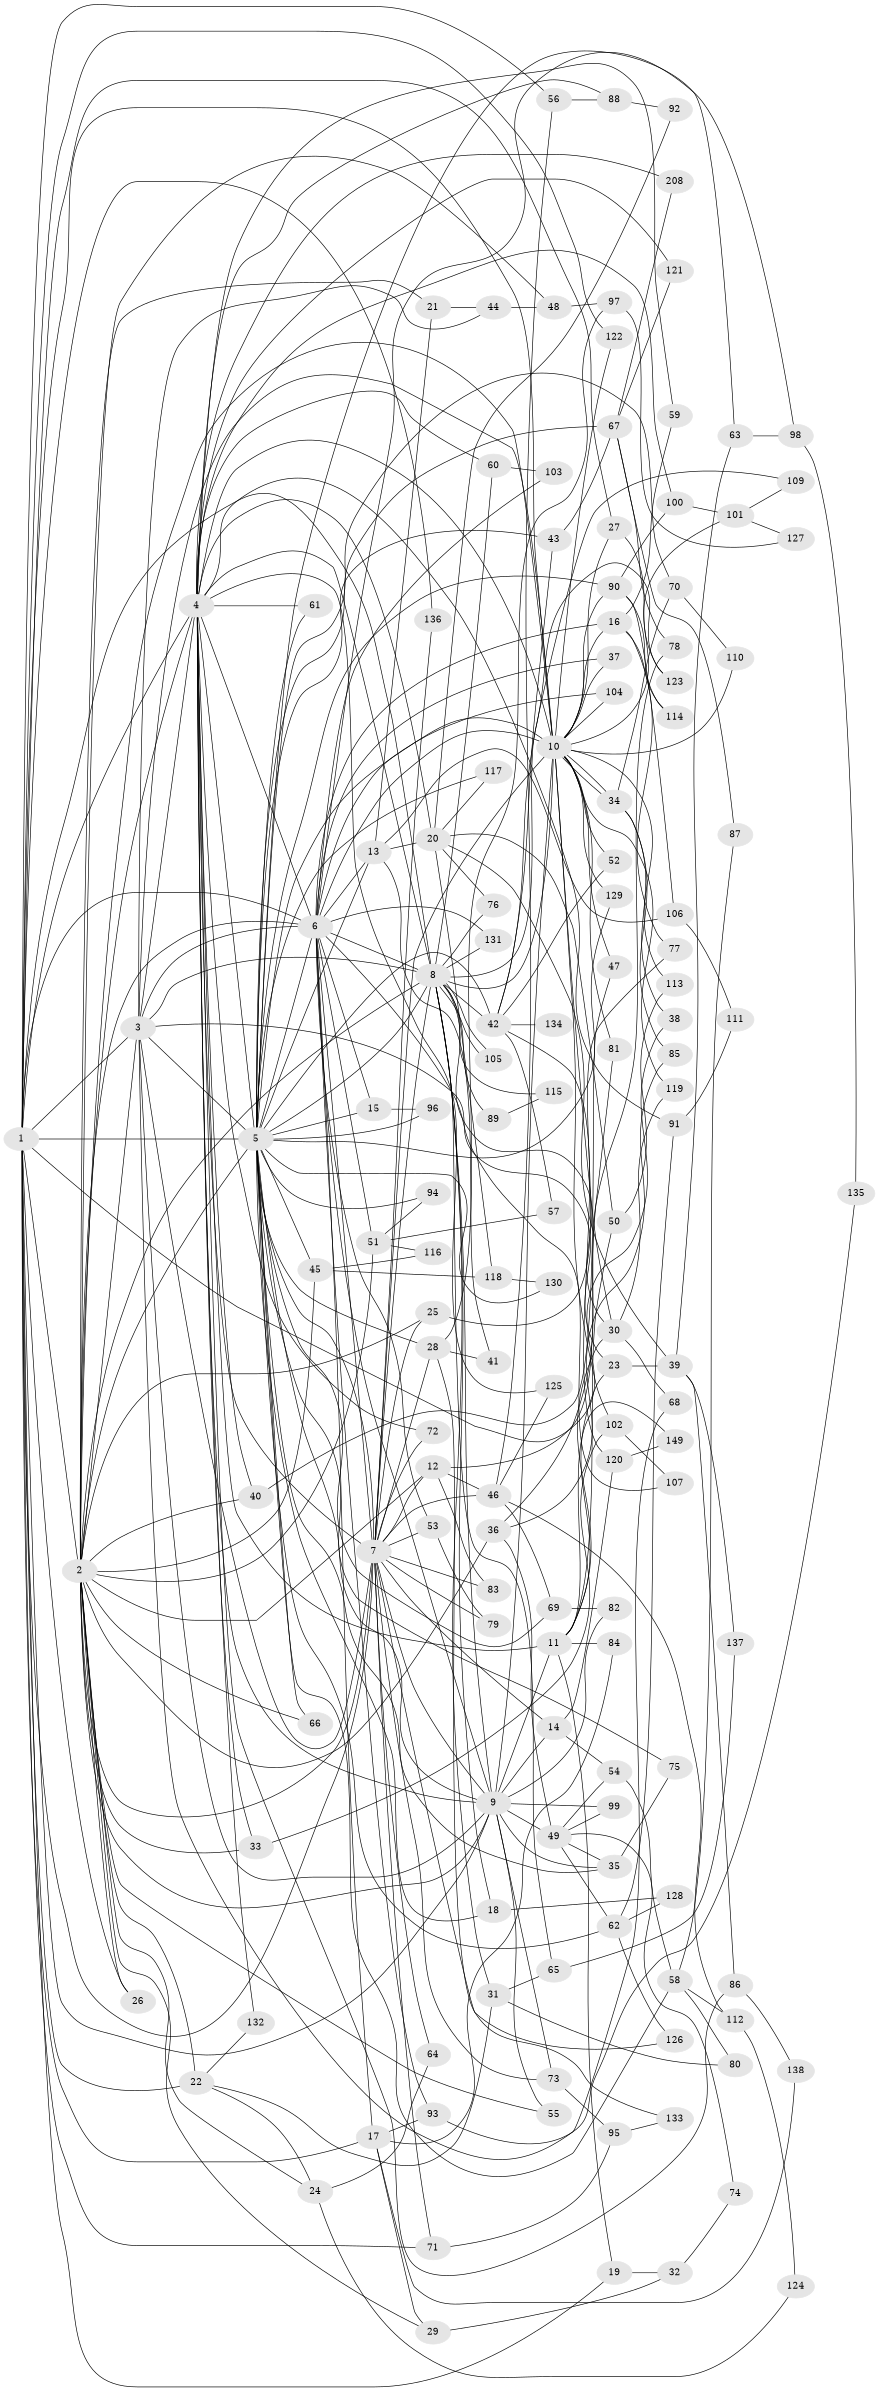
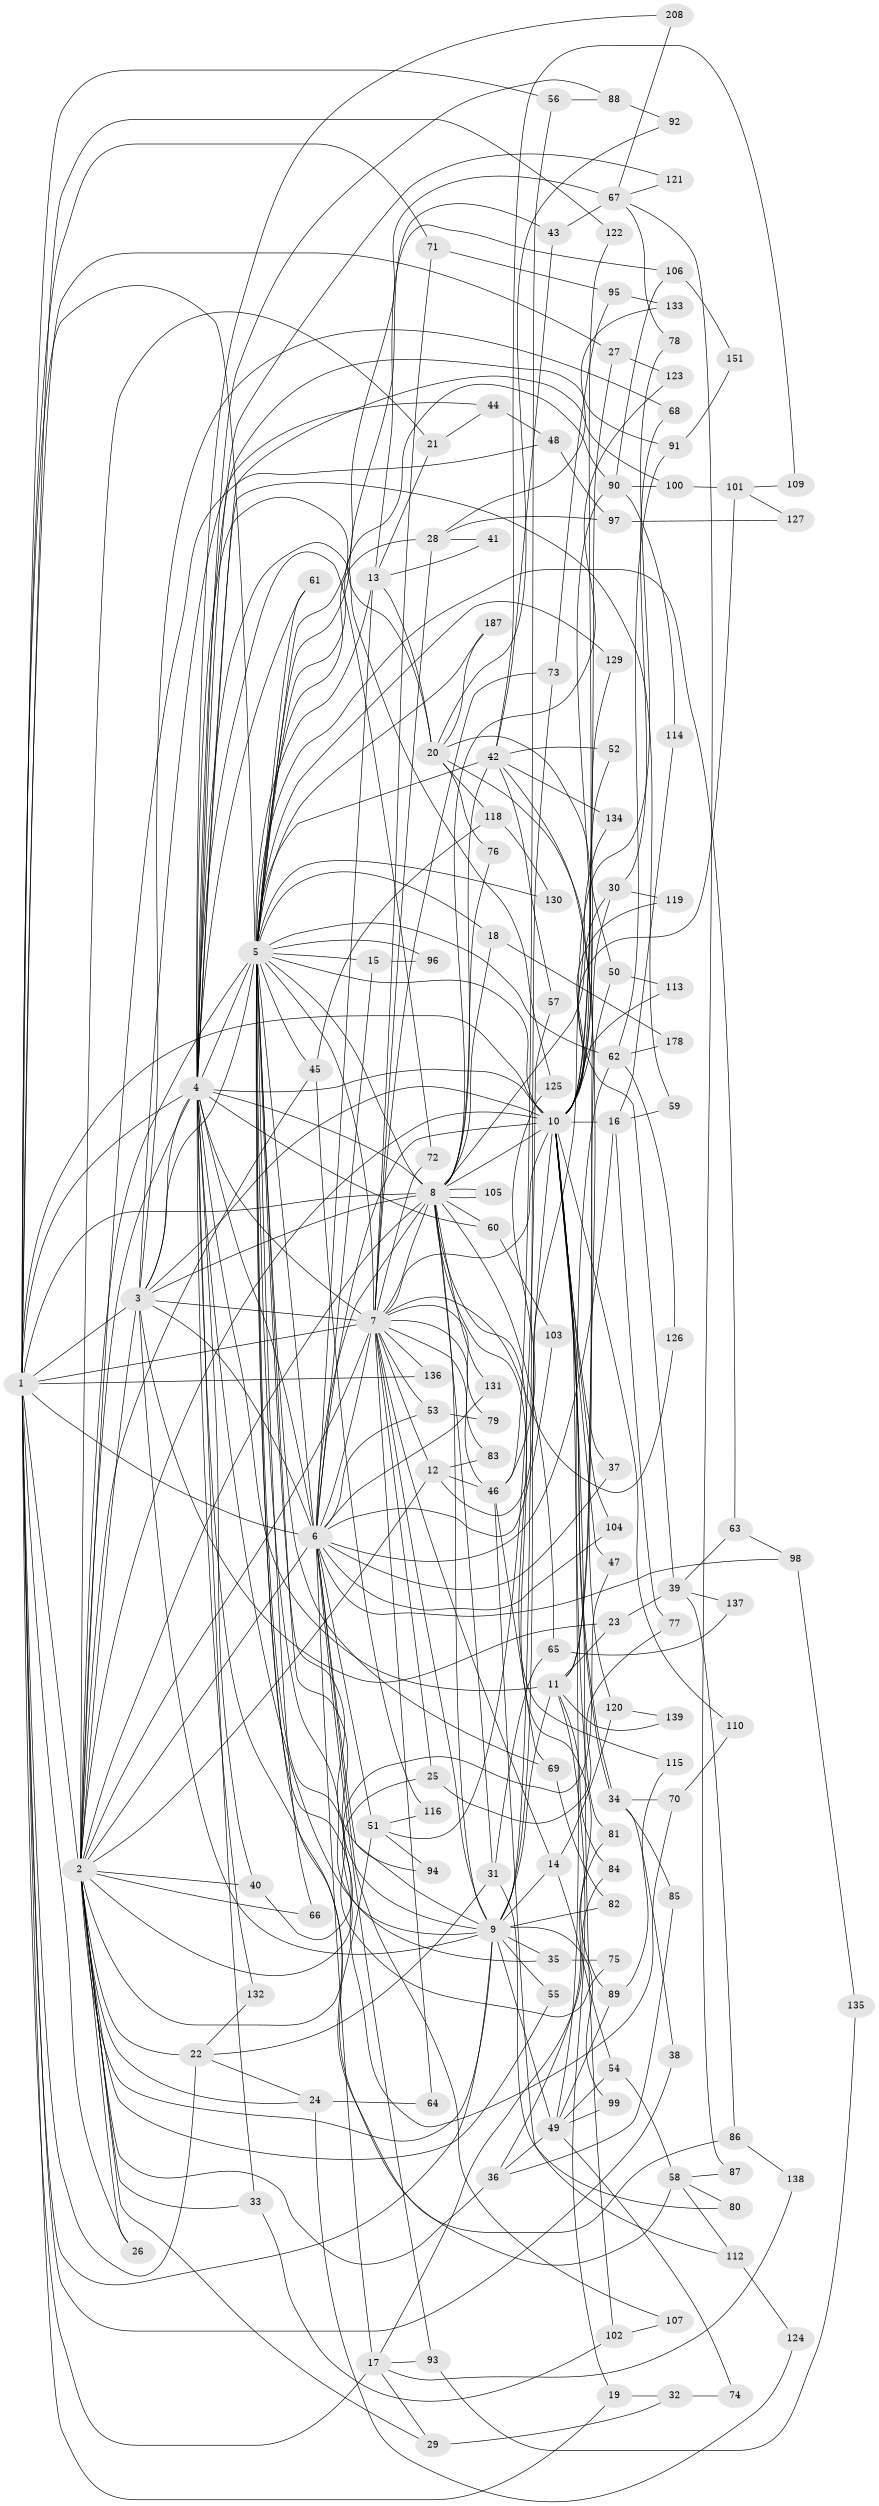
(494, 772) -> (494, 624)
(735, 1020) -> (735, 359)
(577, 1040) -> (589, 972)
(675, 1441) -> (675, 1718)
(583, 1851) -> (583, 2065)
(675, 1897) -> (675, 1042)
